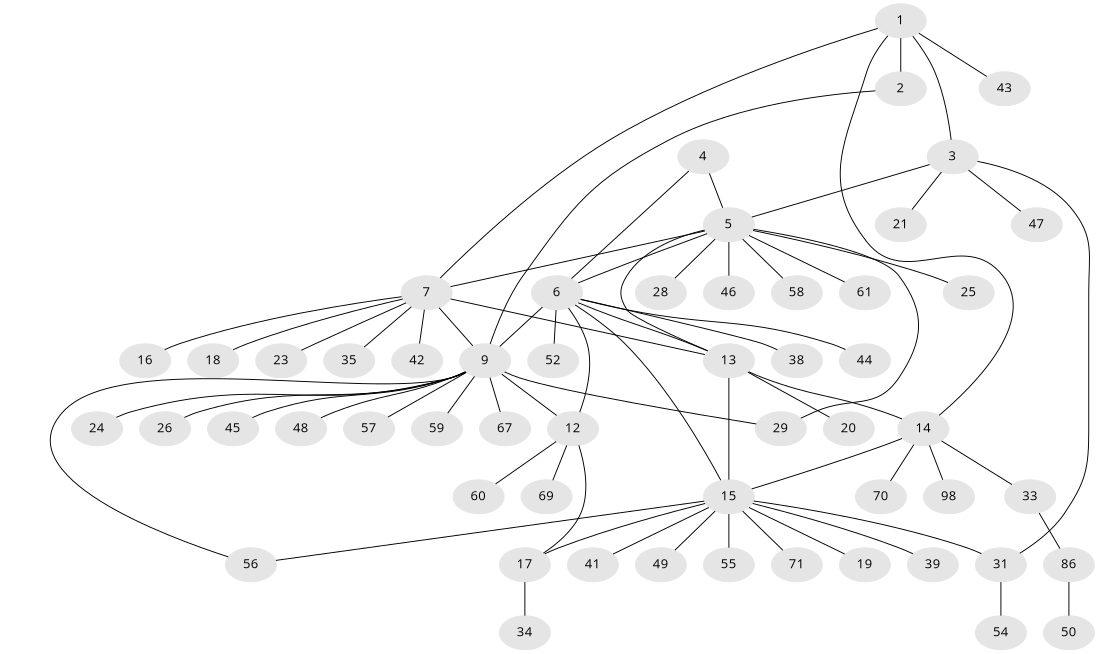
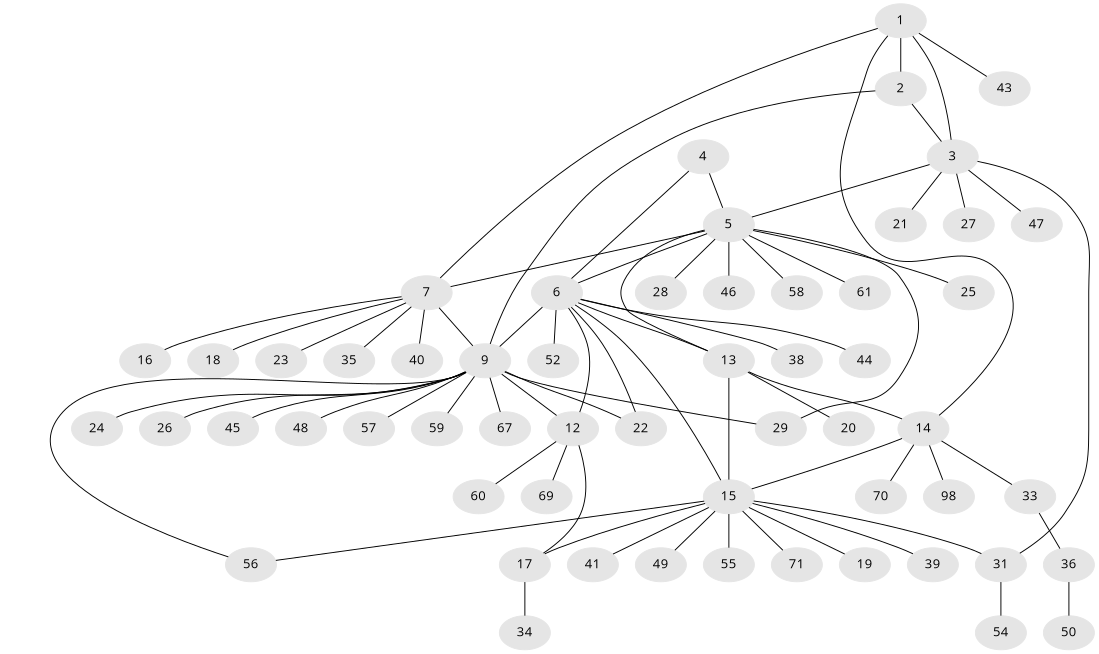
none -> (927, 123)
none -> (969, 225)
(571, 325) -> none
(417, 361) -> (417, 361)
none -> (641, 429)
(1069, 565) -> (1069, 565)
